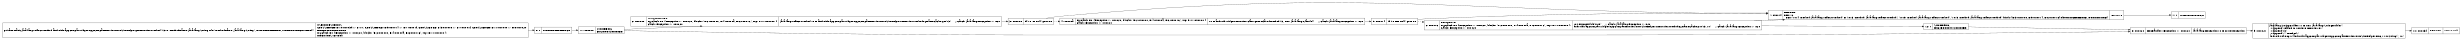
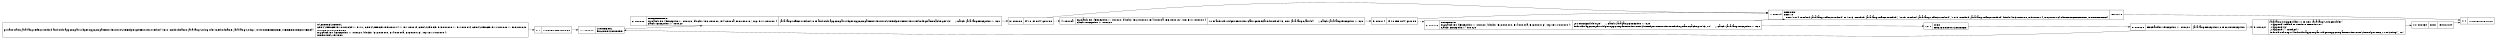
none -> (2456, 23)
(1942, 25) -> (1937, 25)
(2436, 31) -> (2433, 25)
(1376, 35) -> (1386, 35)
